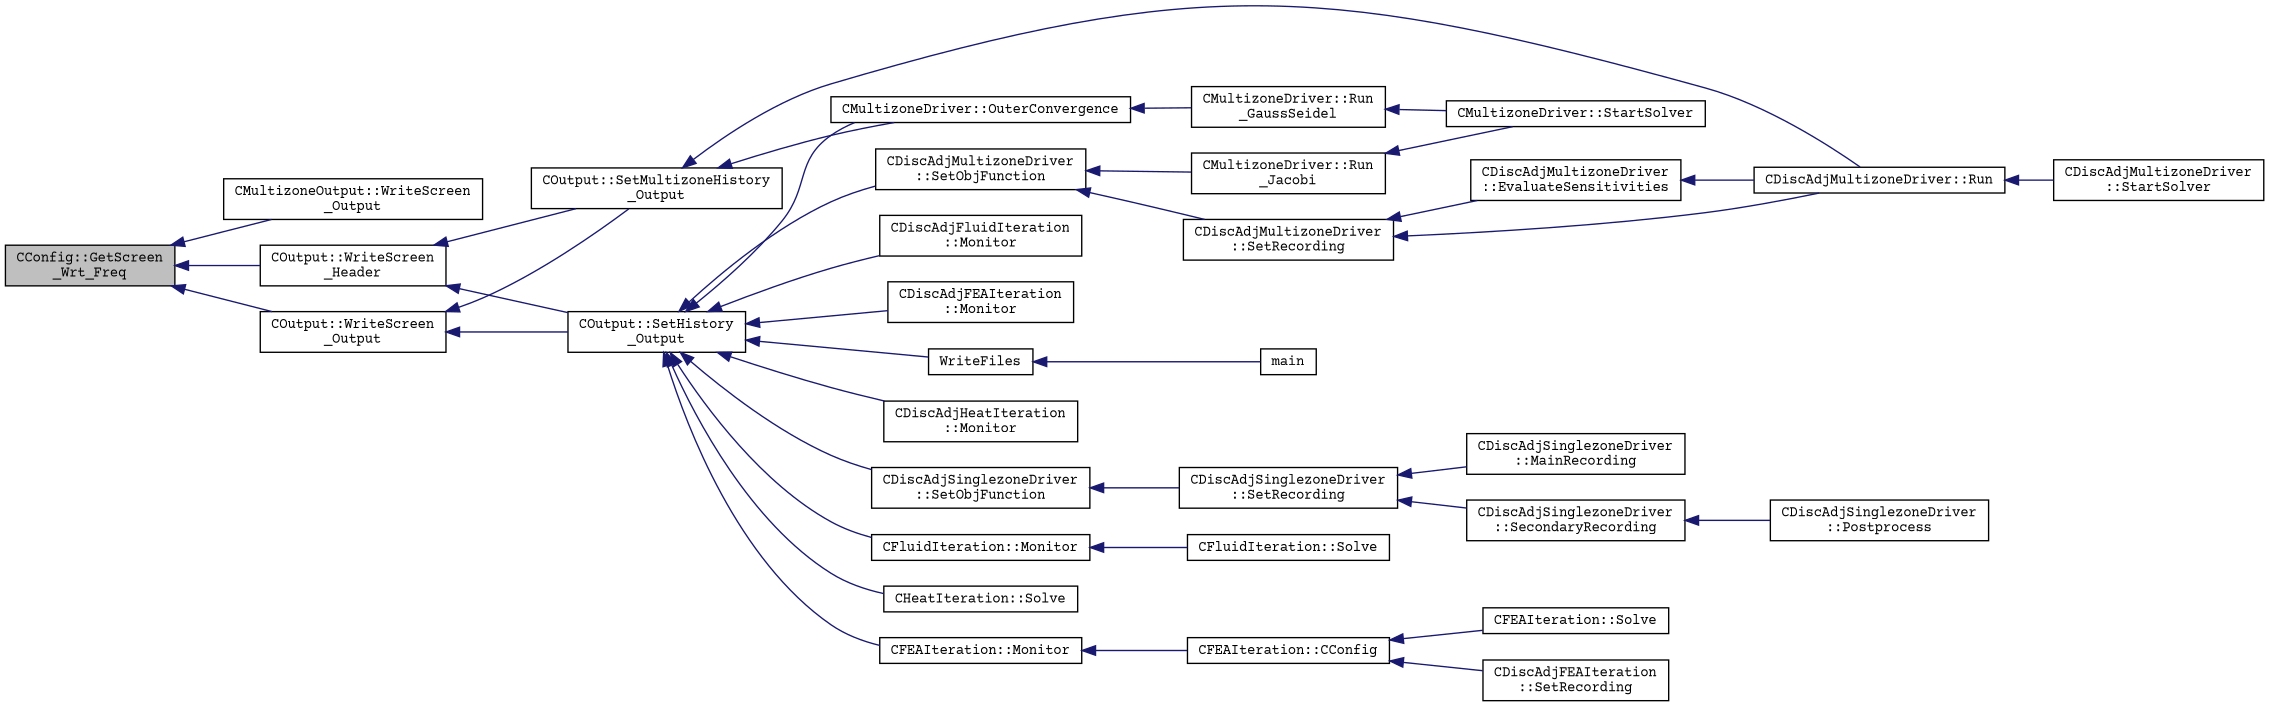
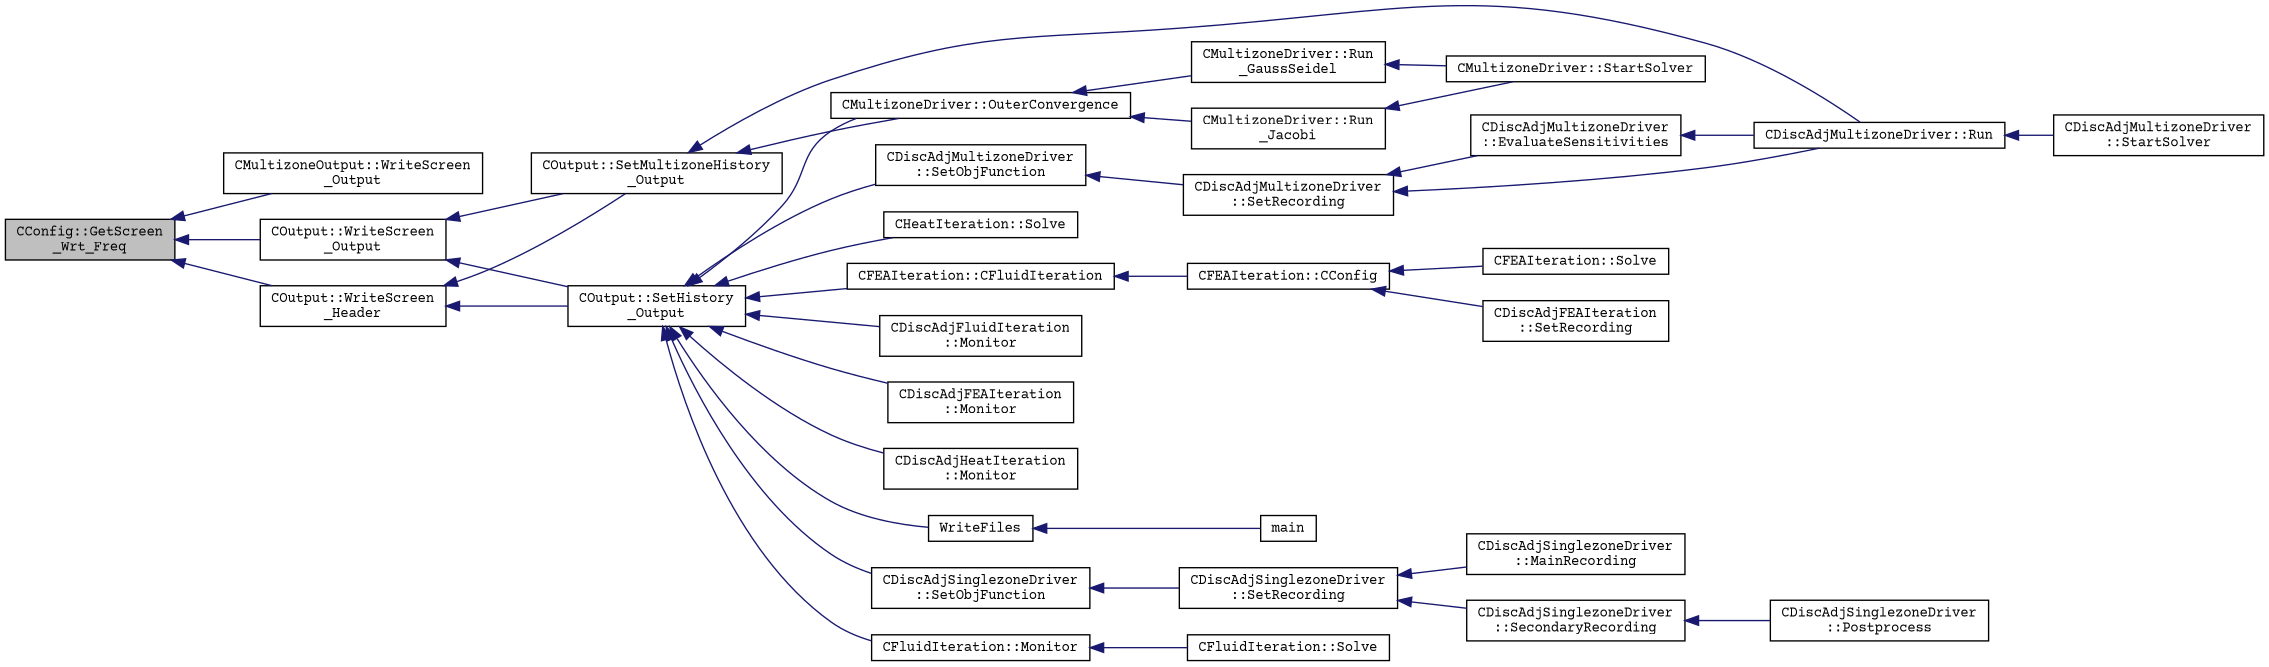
(1146, 171) -> (1168, 119)
(981, 651) -> (981, 276)
